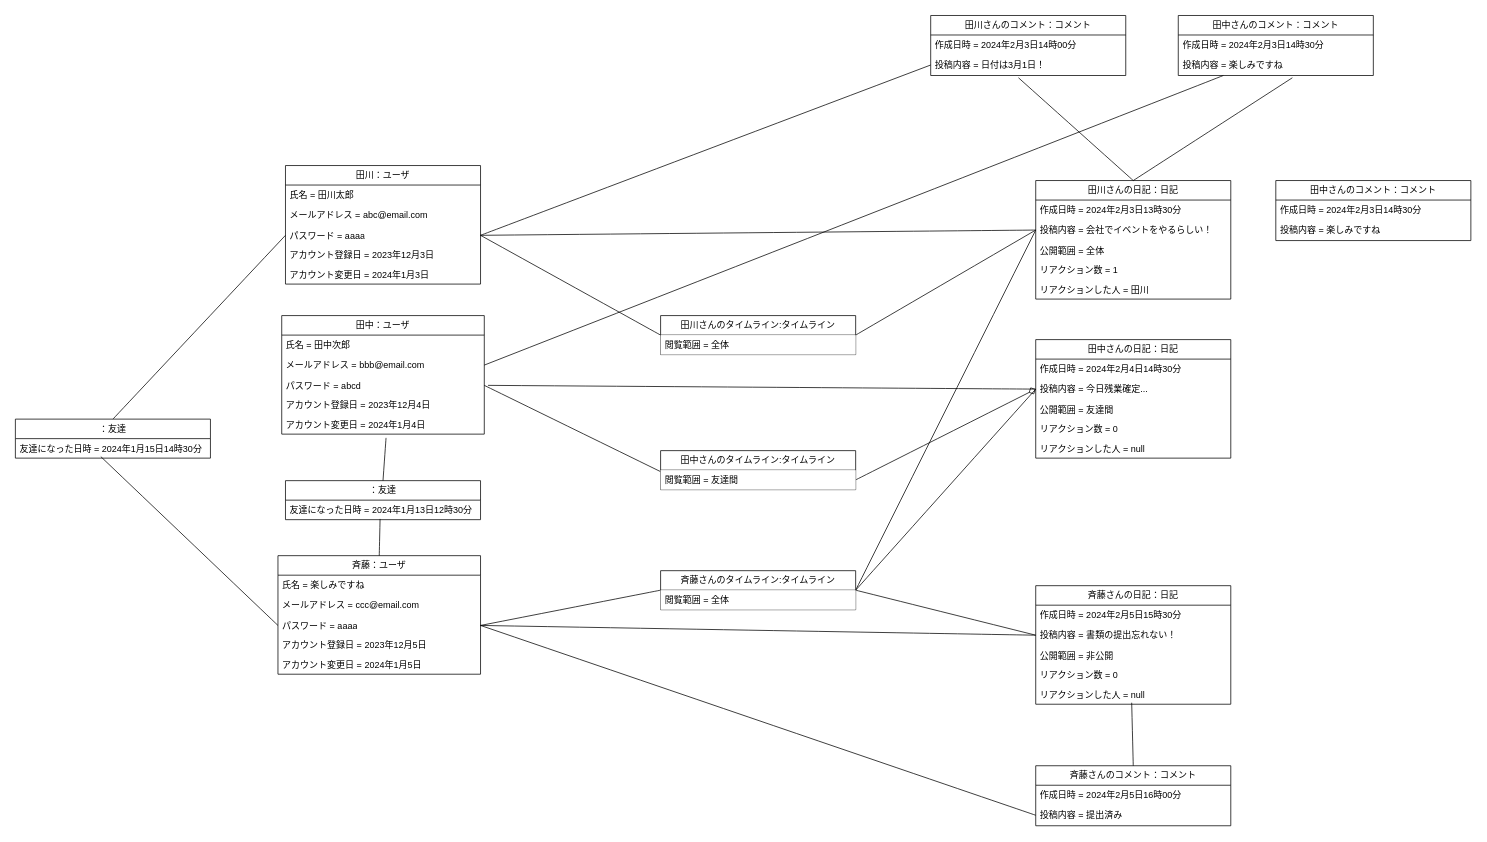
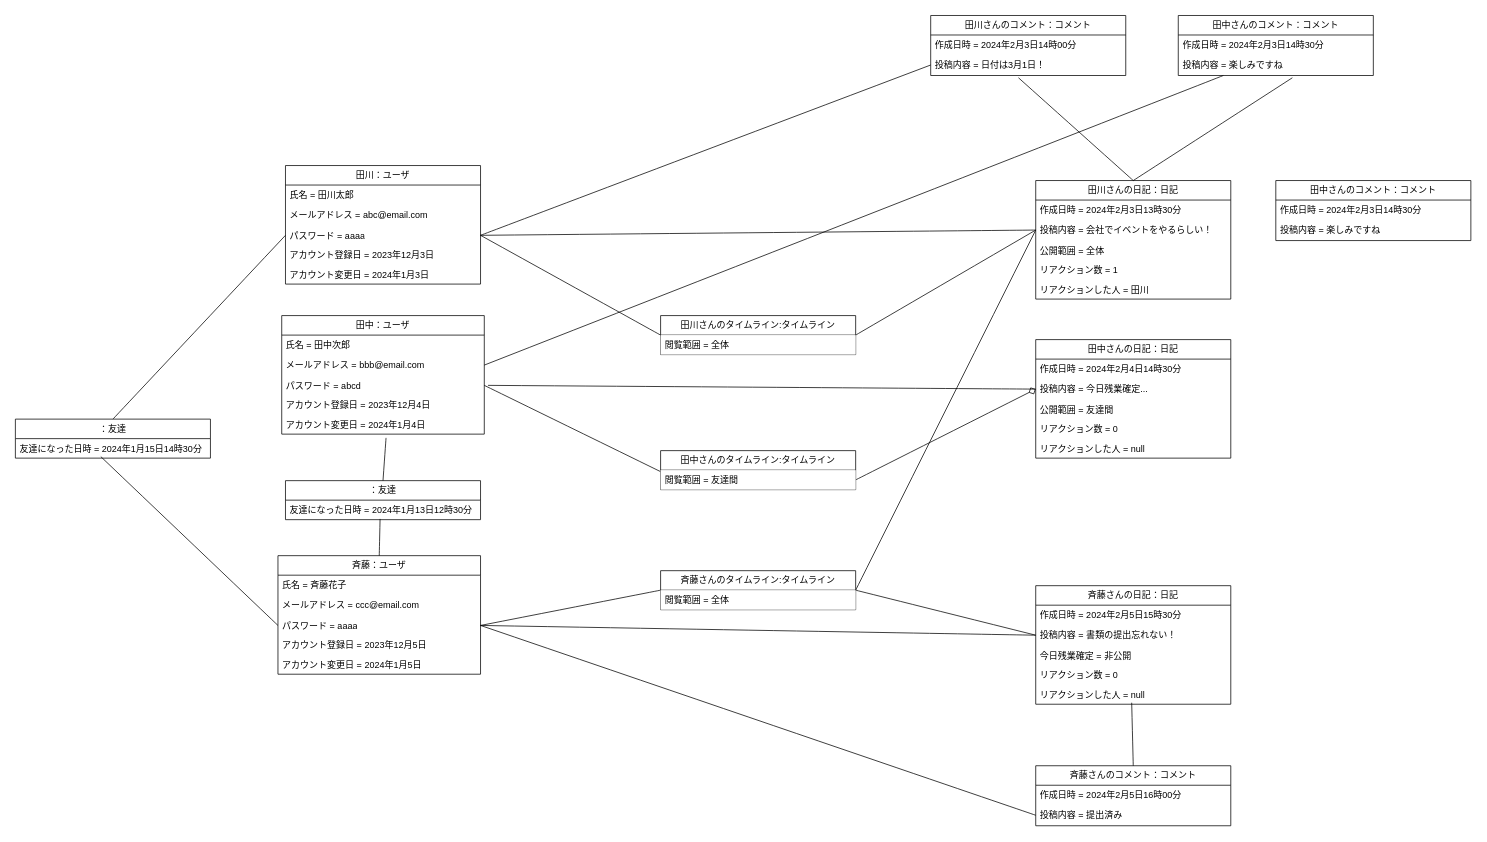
(947, 488) -> none
(324, 586) -> (315, 586)
(1077, 656) -> (1086, 656)
